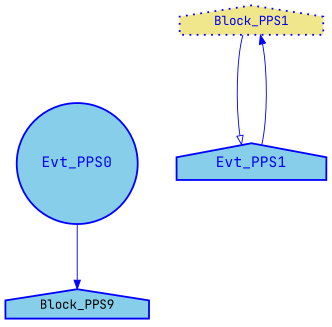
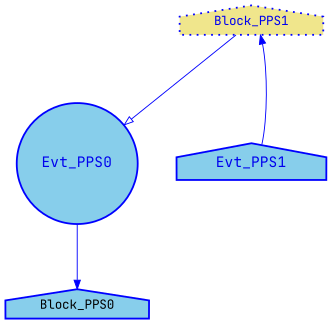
(237, 85) -> (184, 77)
(77, 305) -> (77, 305)
